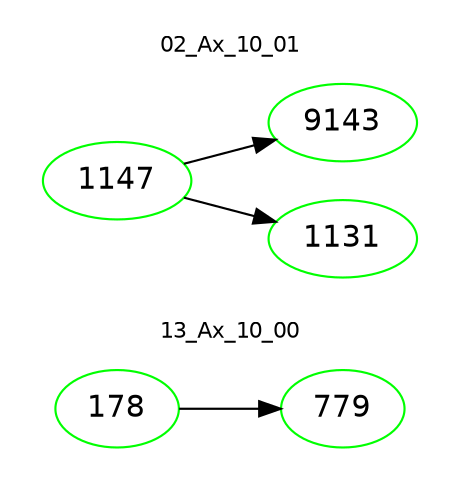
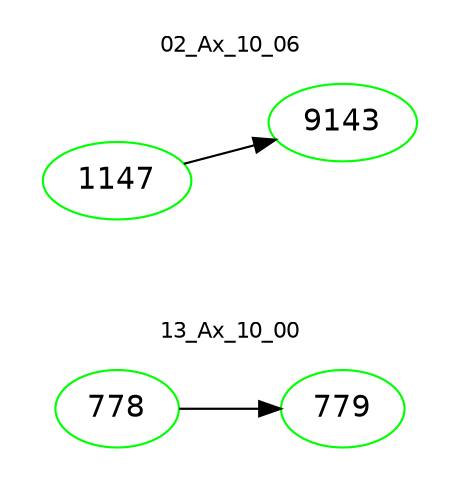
(230, 46) -> (230, 46)
(343, 239) -> none
(117, 409) -> (117, 409)
